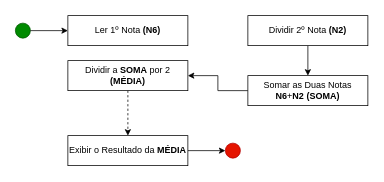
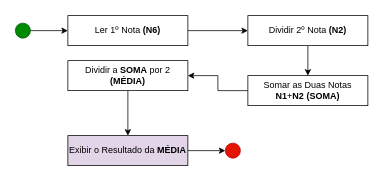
none -> (215, 30)
(308, 90) -> (308, 90)
(128, 110) -> (128, 110)
(128, 150) -> (128, 150)
